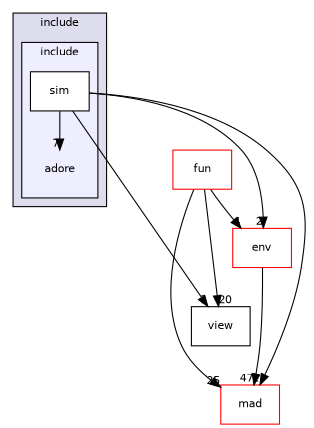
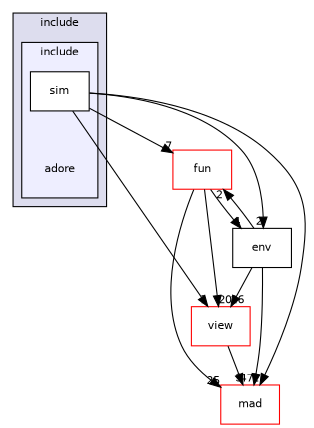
(60, 125) -> (126, 128)
none -> (243, 213)
(262, 248) -> (262, 248)
none -> (244, 282)
(221, 326) -> (221, 326)
none -> (234, 360)
